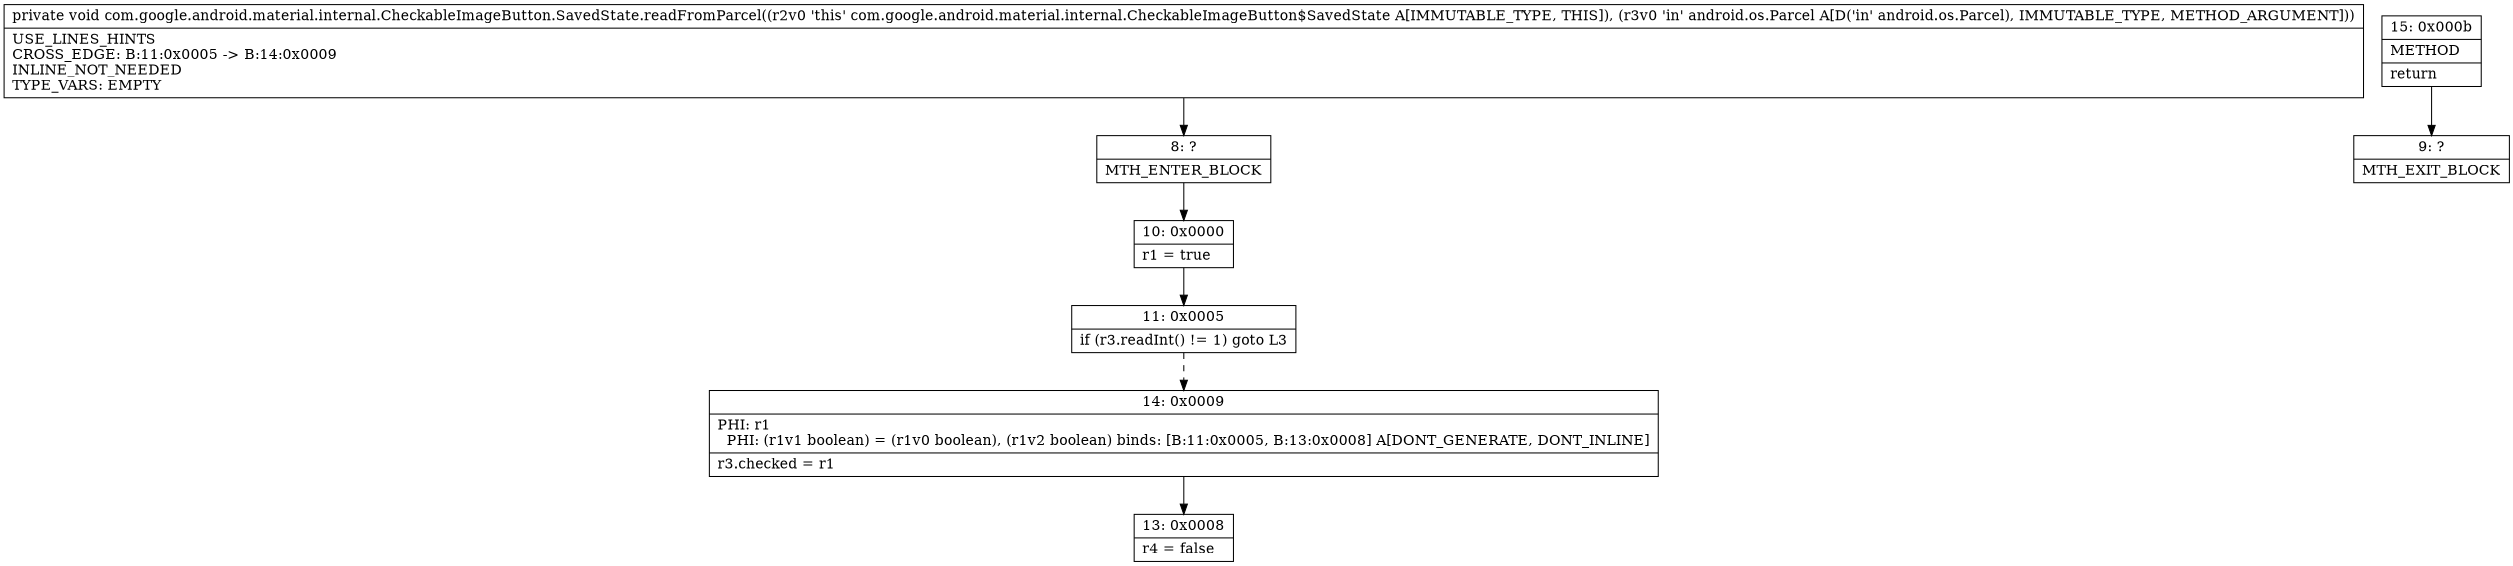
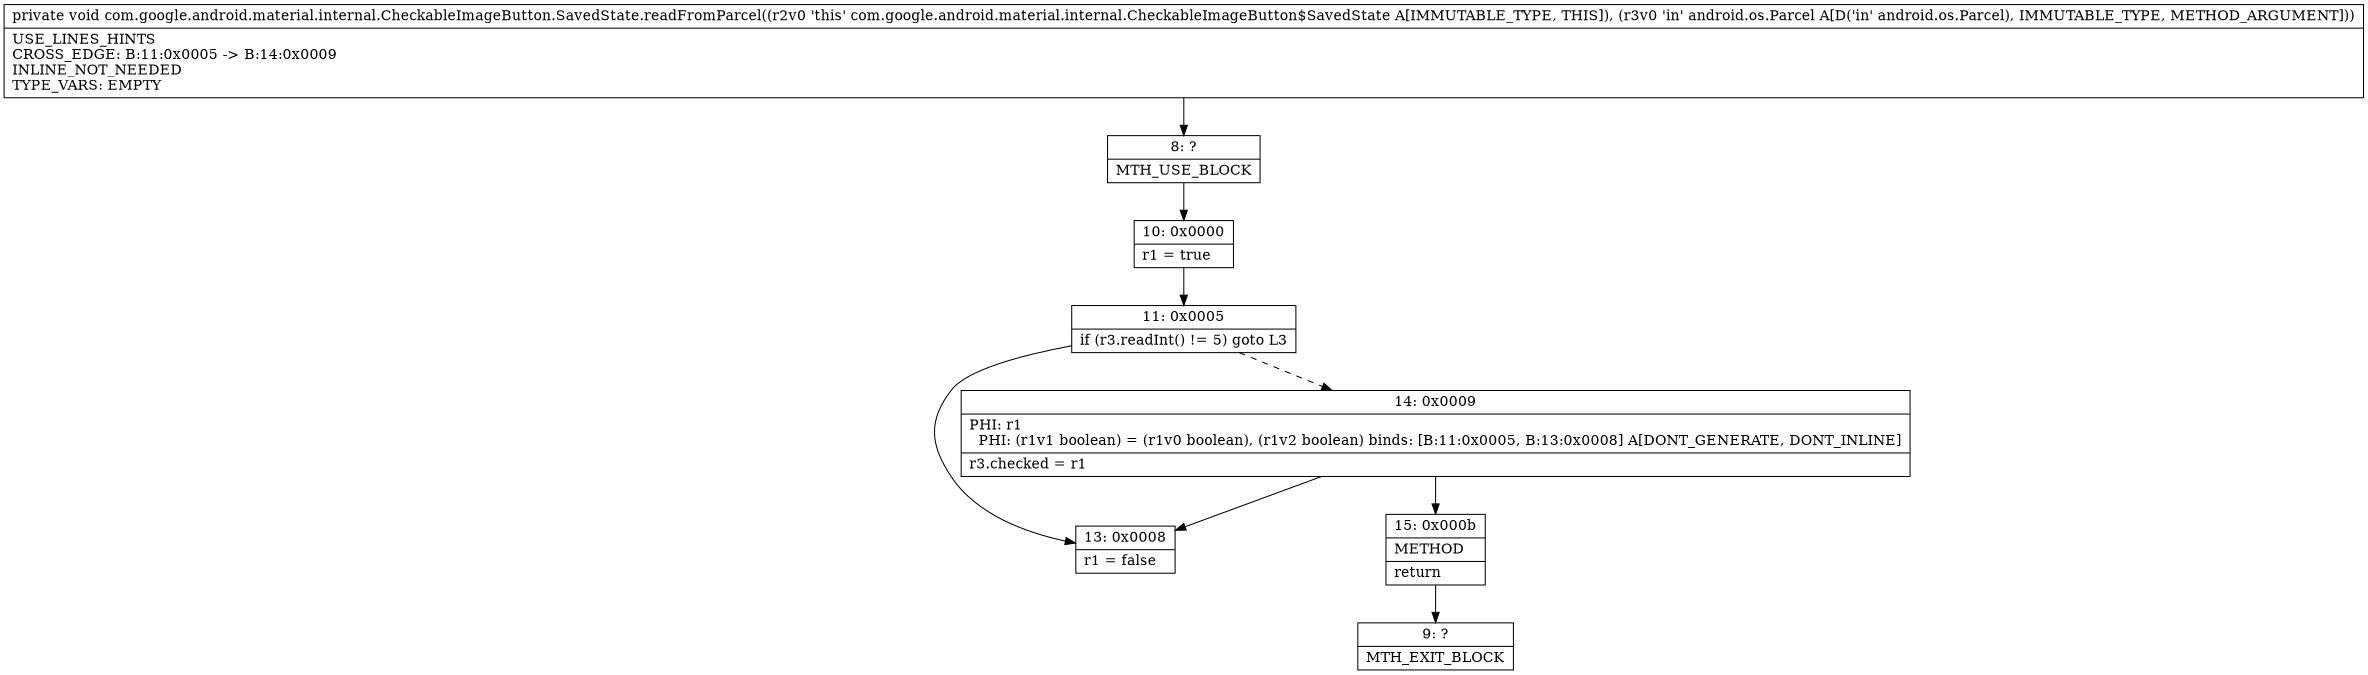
(1184, 170) -> (1184, 170)
(1184, 340) -> (1184, 340)
none -> (935, 435)
none -> (1436, 490)
(1179, 549) -> (1120, 561)
